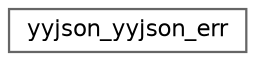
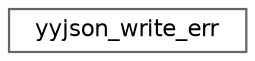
(128, 31) -> (128, 31)
